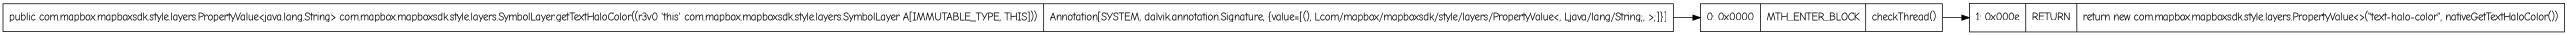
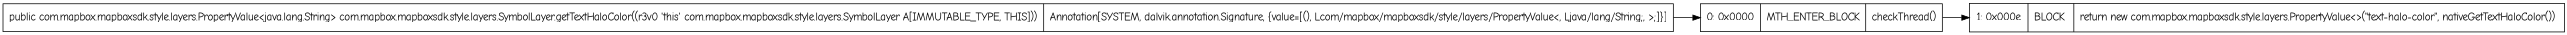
(2051, 17) -> (2049, 17)
